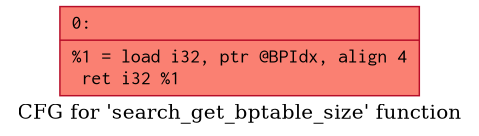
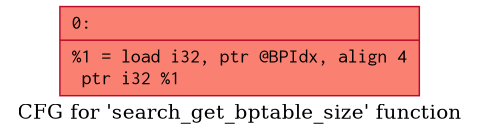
(126, 78) -> (126, 78)
